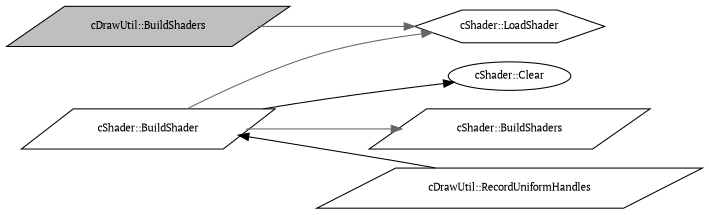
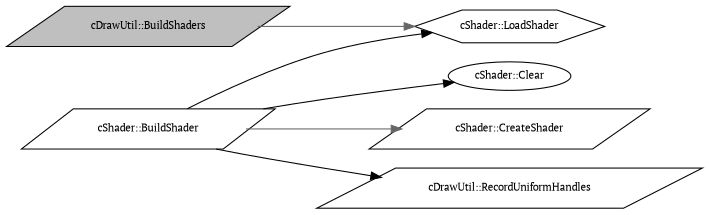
(301, 60) -> (301, 60)
(510, 129) -> (510, 129)
(342, 152) -> (293, 163)
